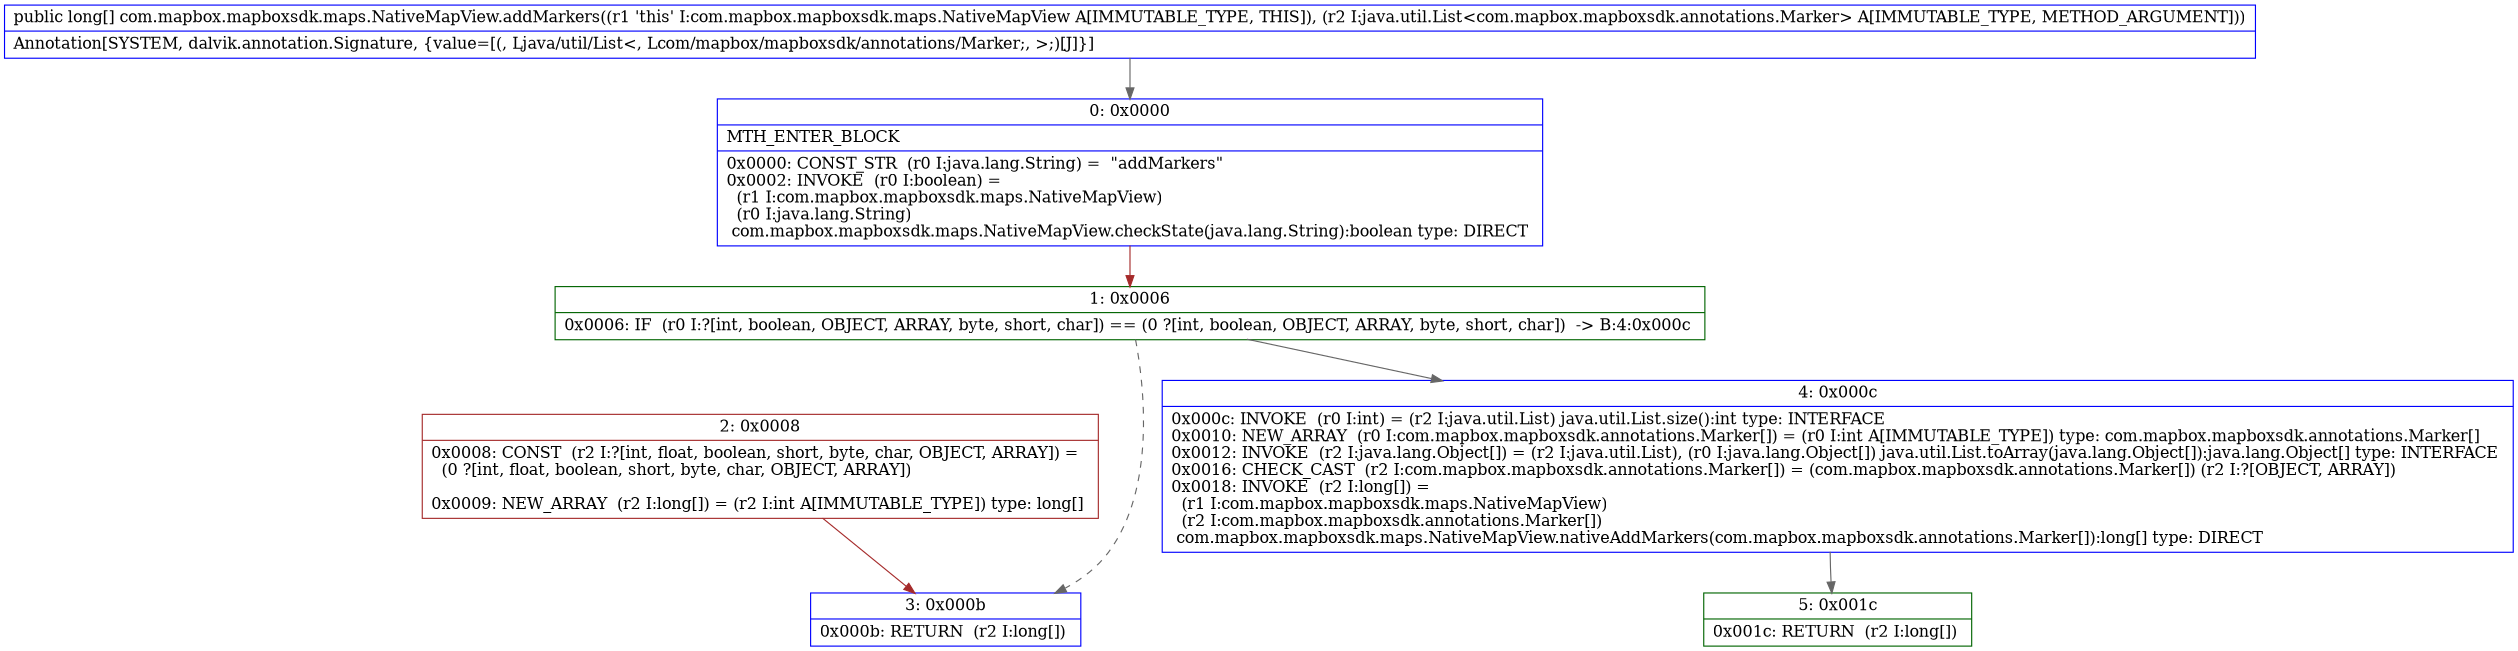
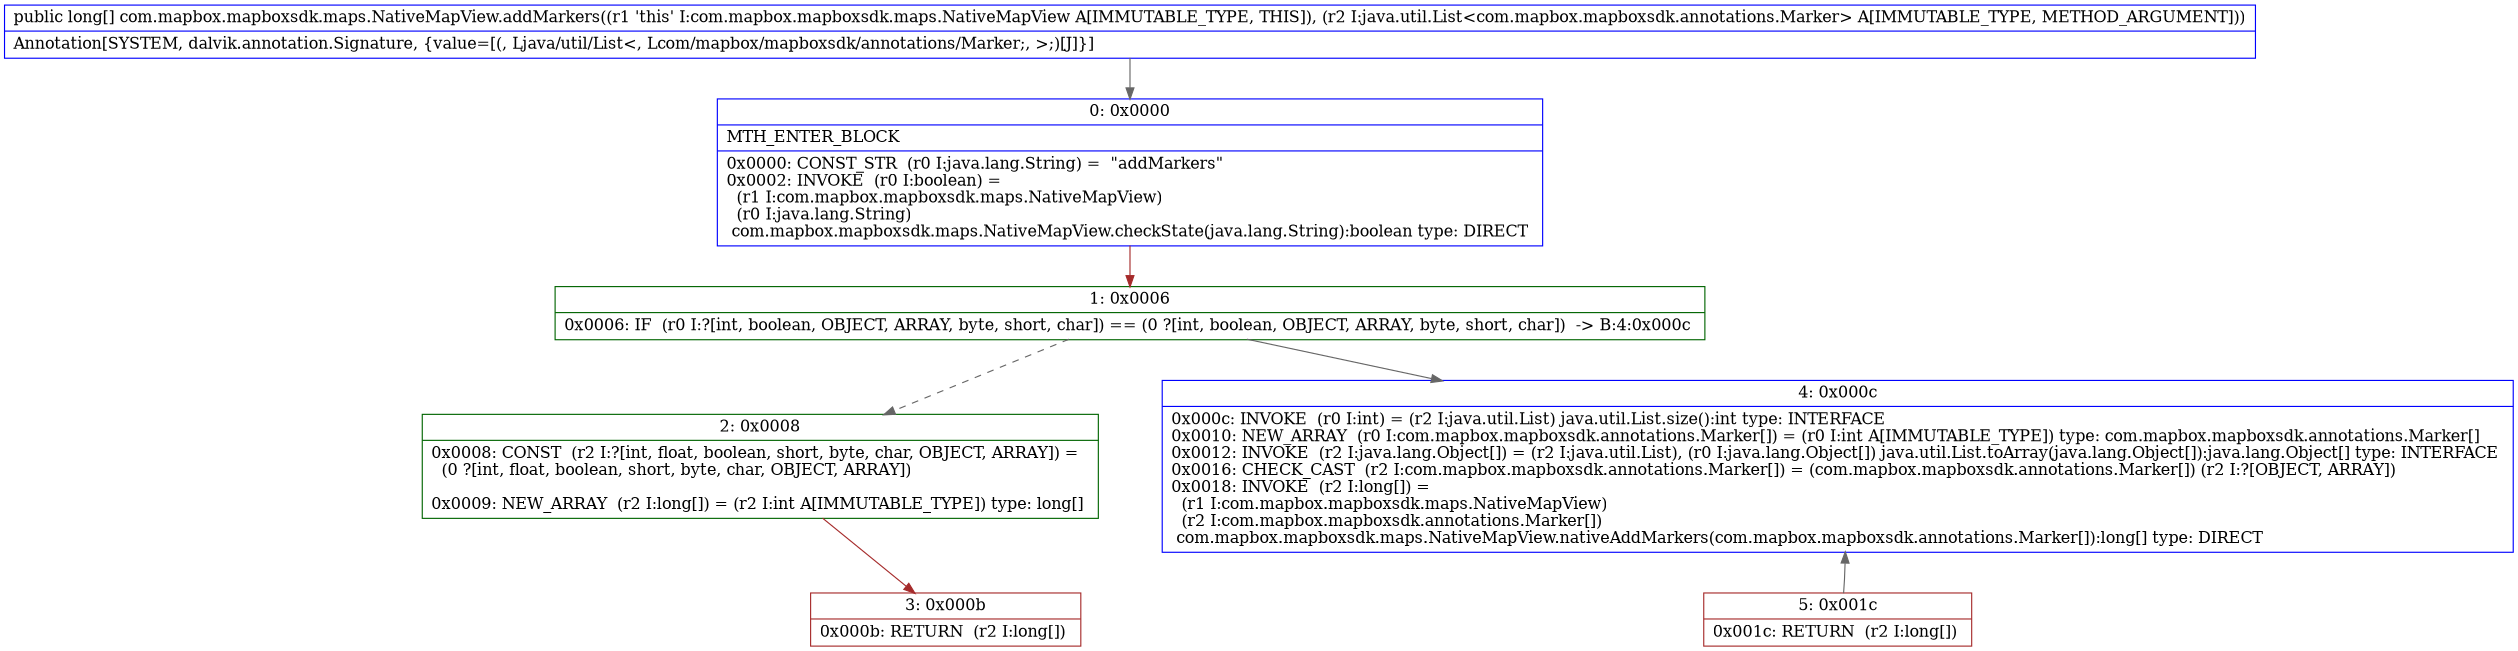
(760, 466) -> (760, 466)
(1139, 477) -> (982, 375)
(1830, 567) -> (1845, 578)
(946, 620) -> (946, 620)
(1838, 620) -> (1838, 620)
